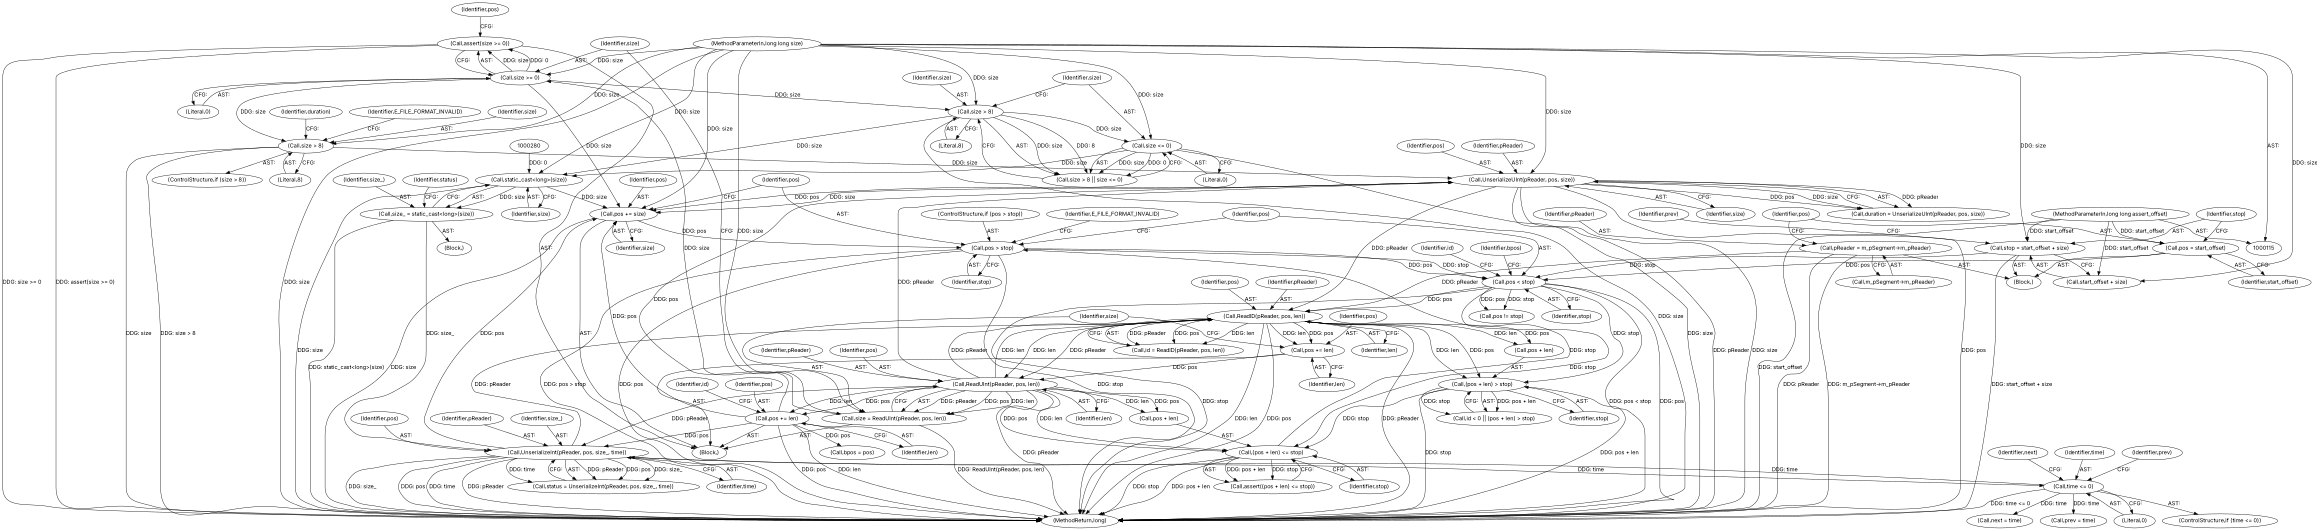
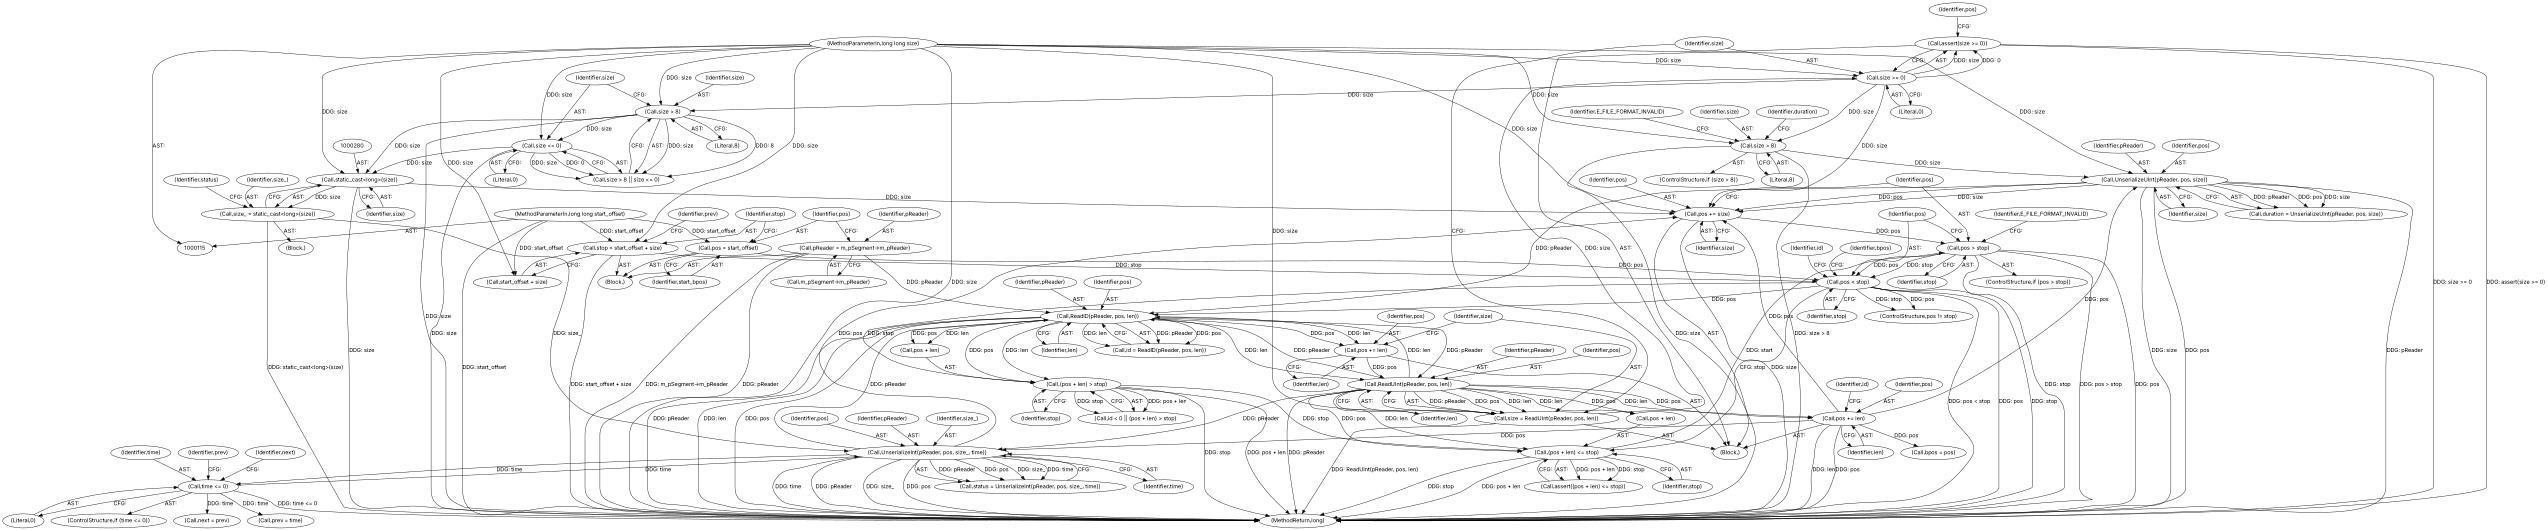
(538, 163) -> (364, 163)
(1067, 196) -> none
(2110, 214) -> (570, 214)
(986, 229) -> (1996, 264)
(2270, 282) -> (680, 282)
(1502, 316) -> (1919, 316)
(1583, 351) -> (1759, 351)
(1583, 368) -> (1753, 368)
(2000, 521) -> (207, 521)
